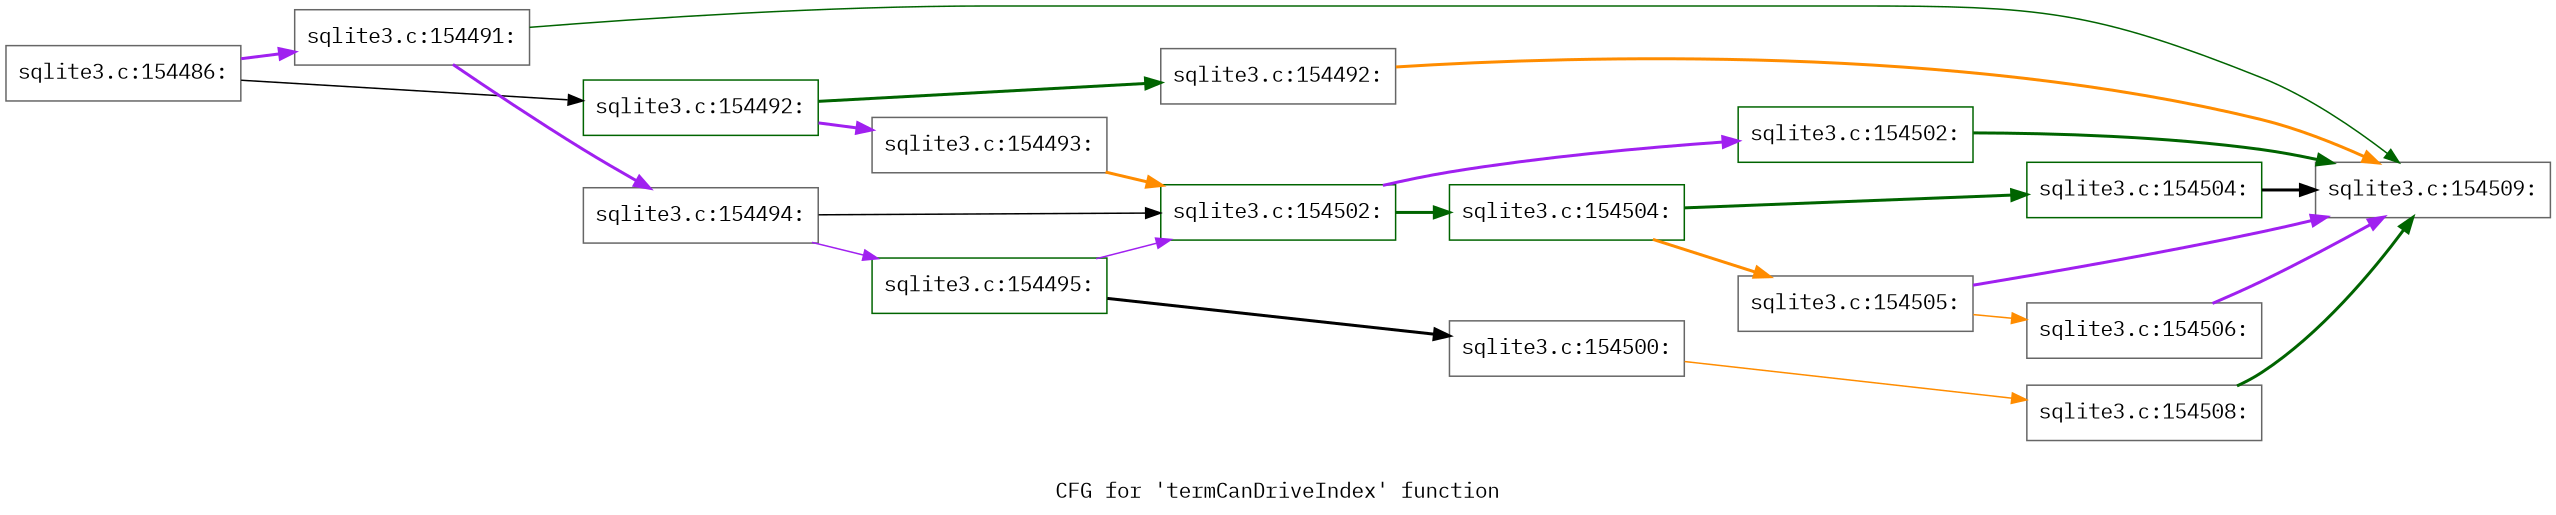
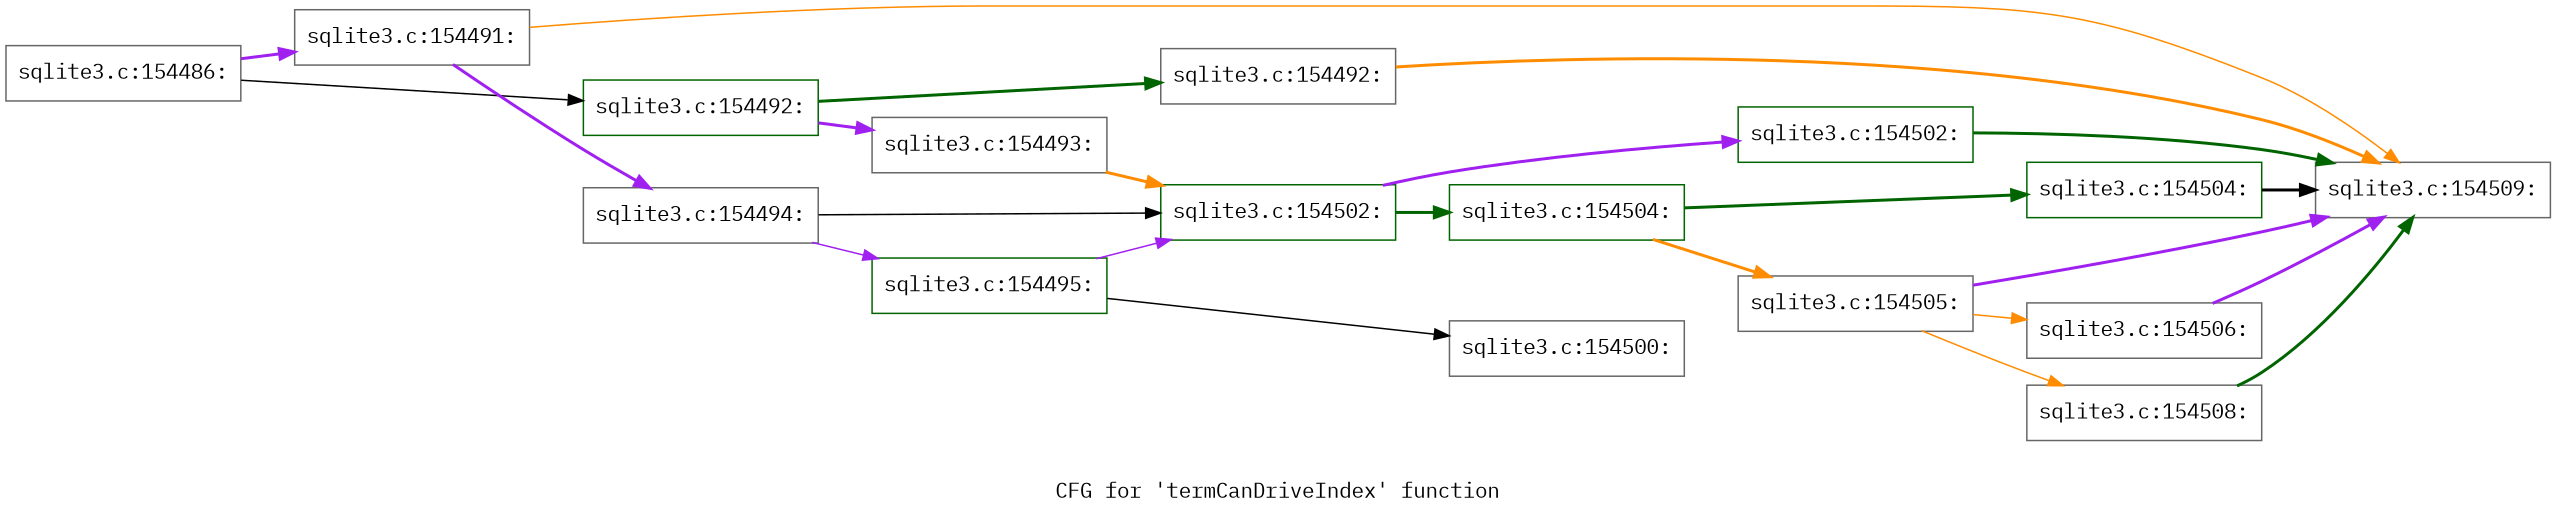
(1474, 6) -> (1474, 6)
(1271, 316) -> (1271, 316)
(1848, 380) -> (1985, 356)
